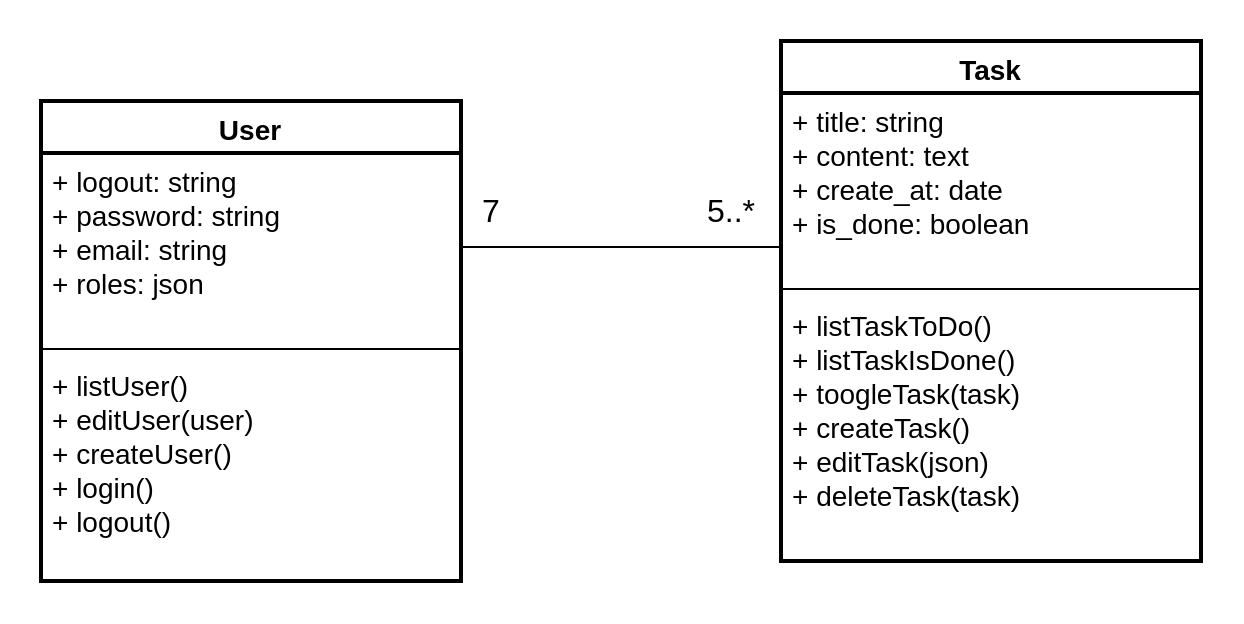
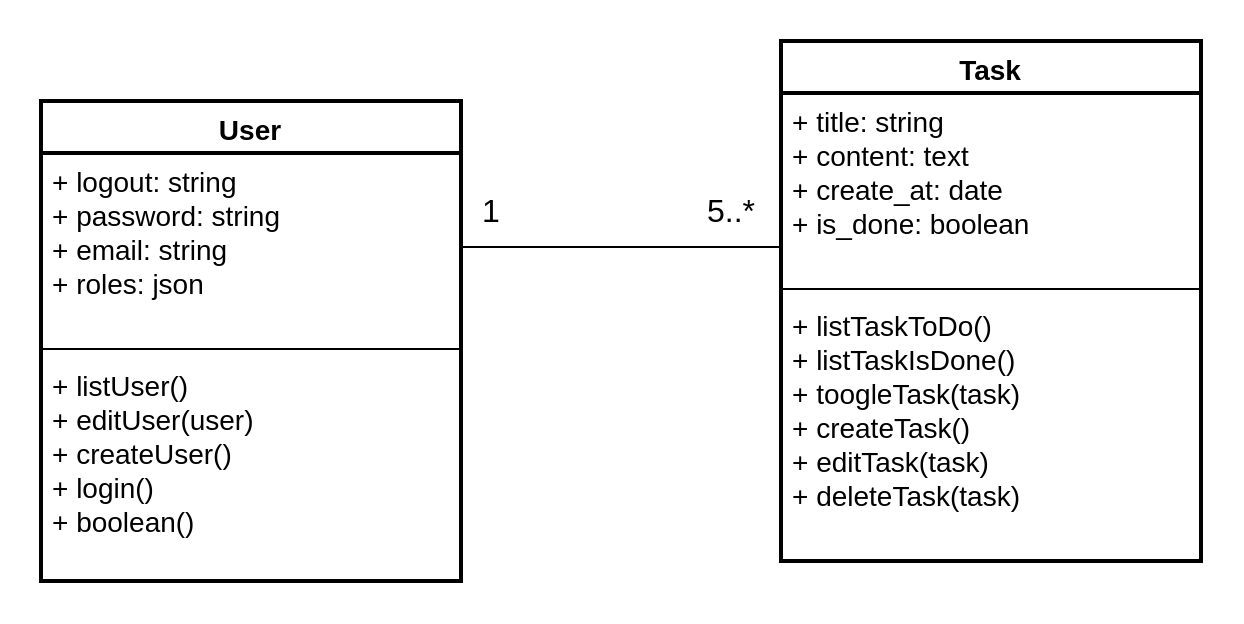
(492, 211) -> (492, 211)
(907, 327) -> (907, 327)
(135, 387) -> (135, 387)
